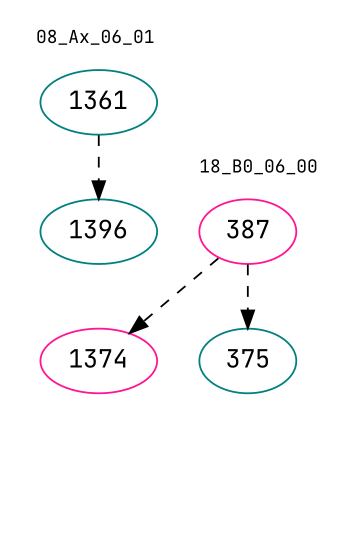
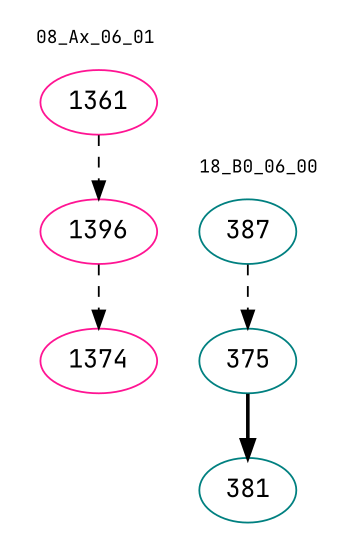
(99, 102) -> (99, 102)
(99, 232) -> (99, 232)
(248, 232) -> (248, 232)
(196, 277) -> (99, 288)
none -> (248, 490)
